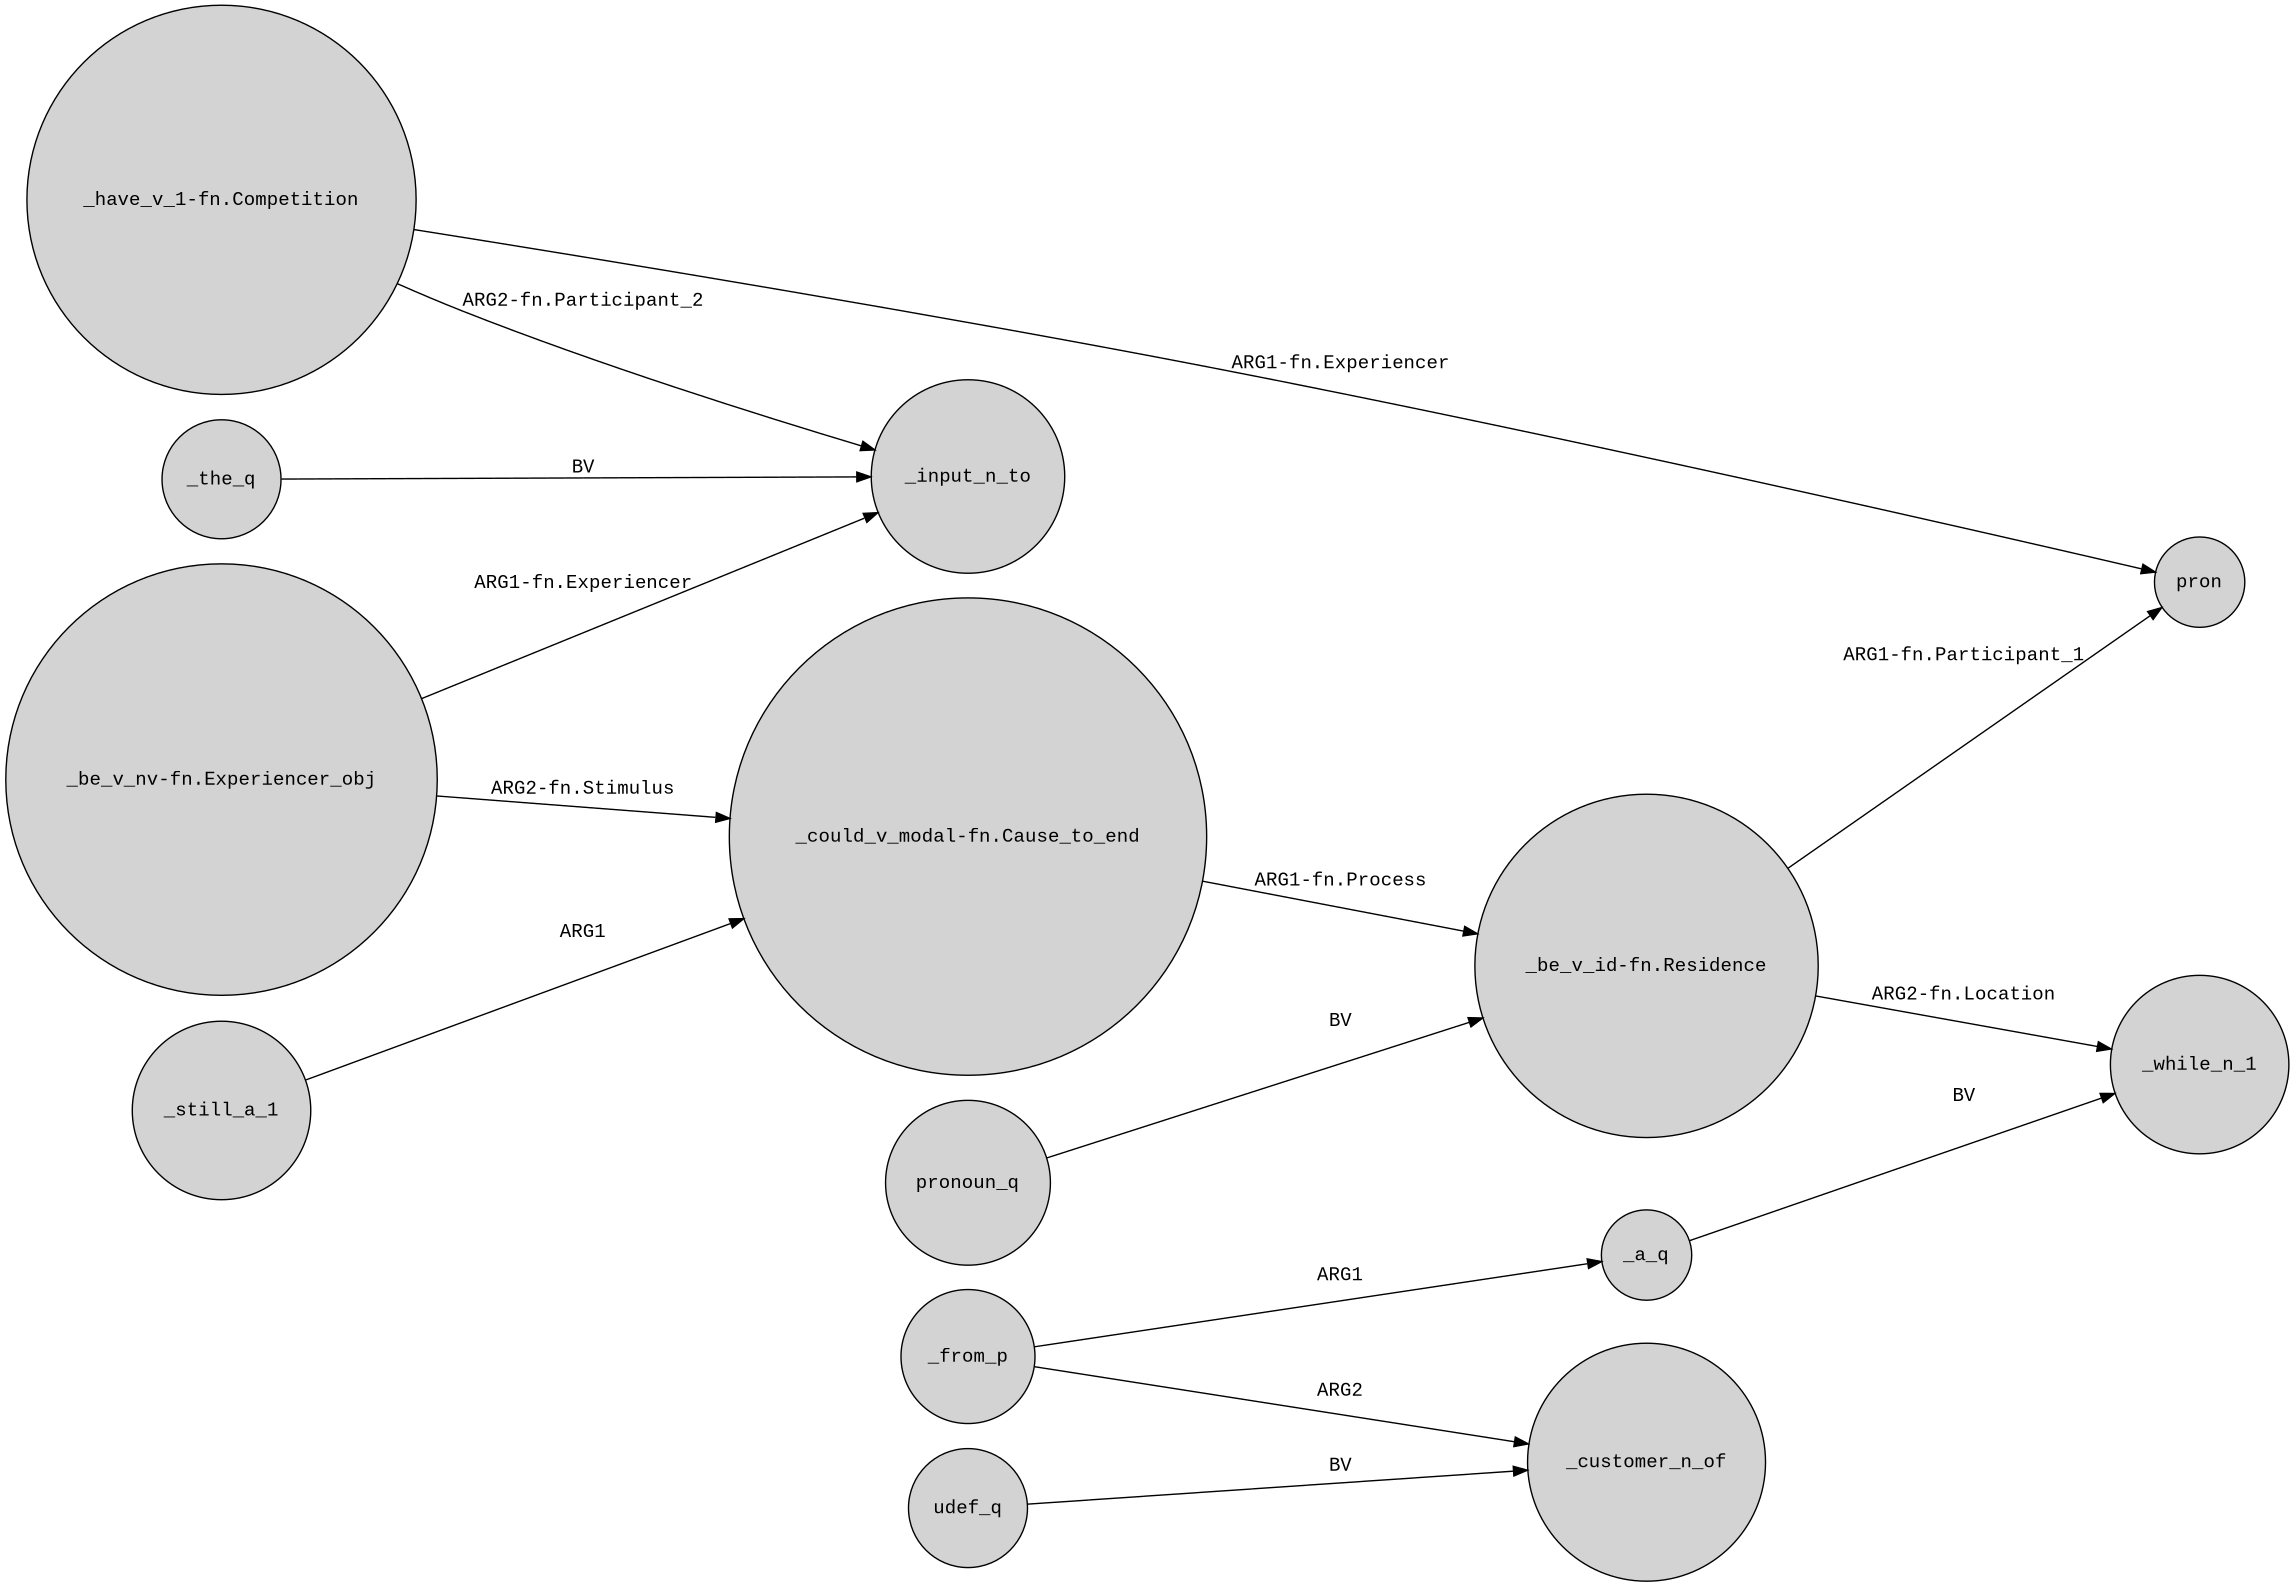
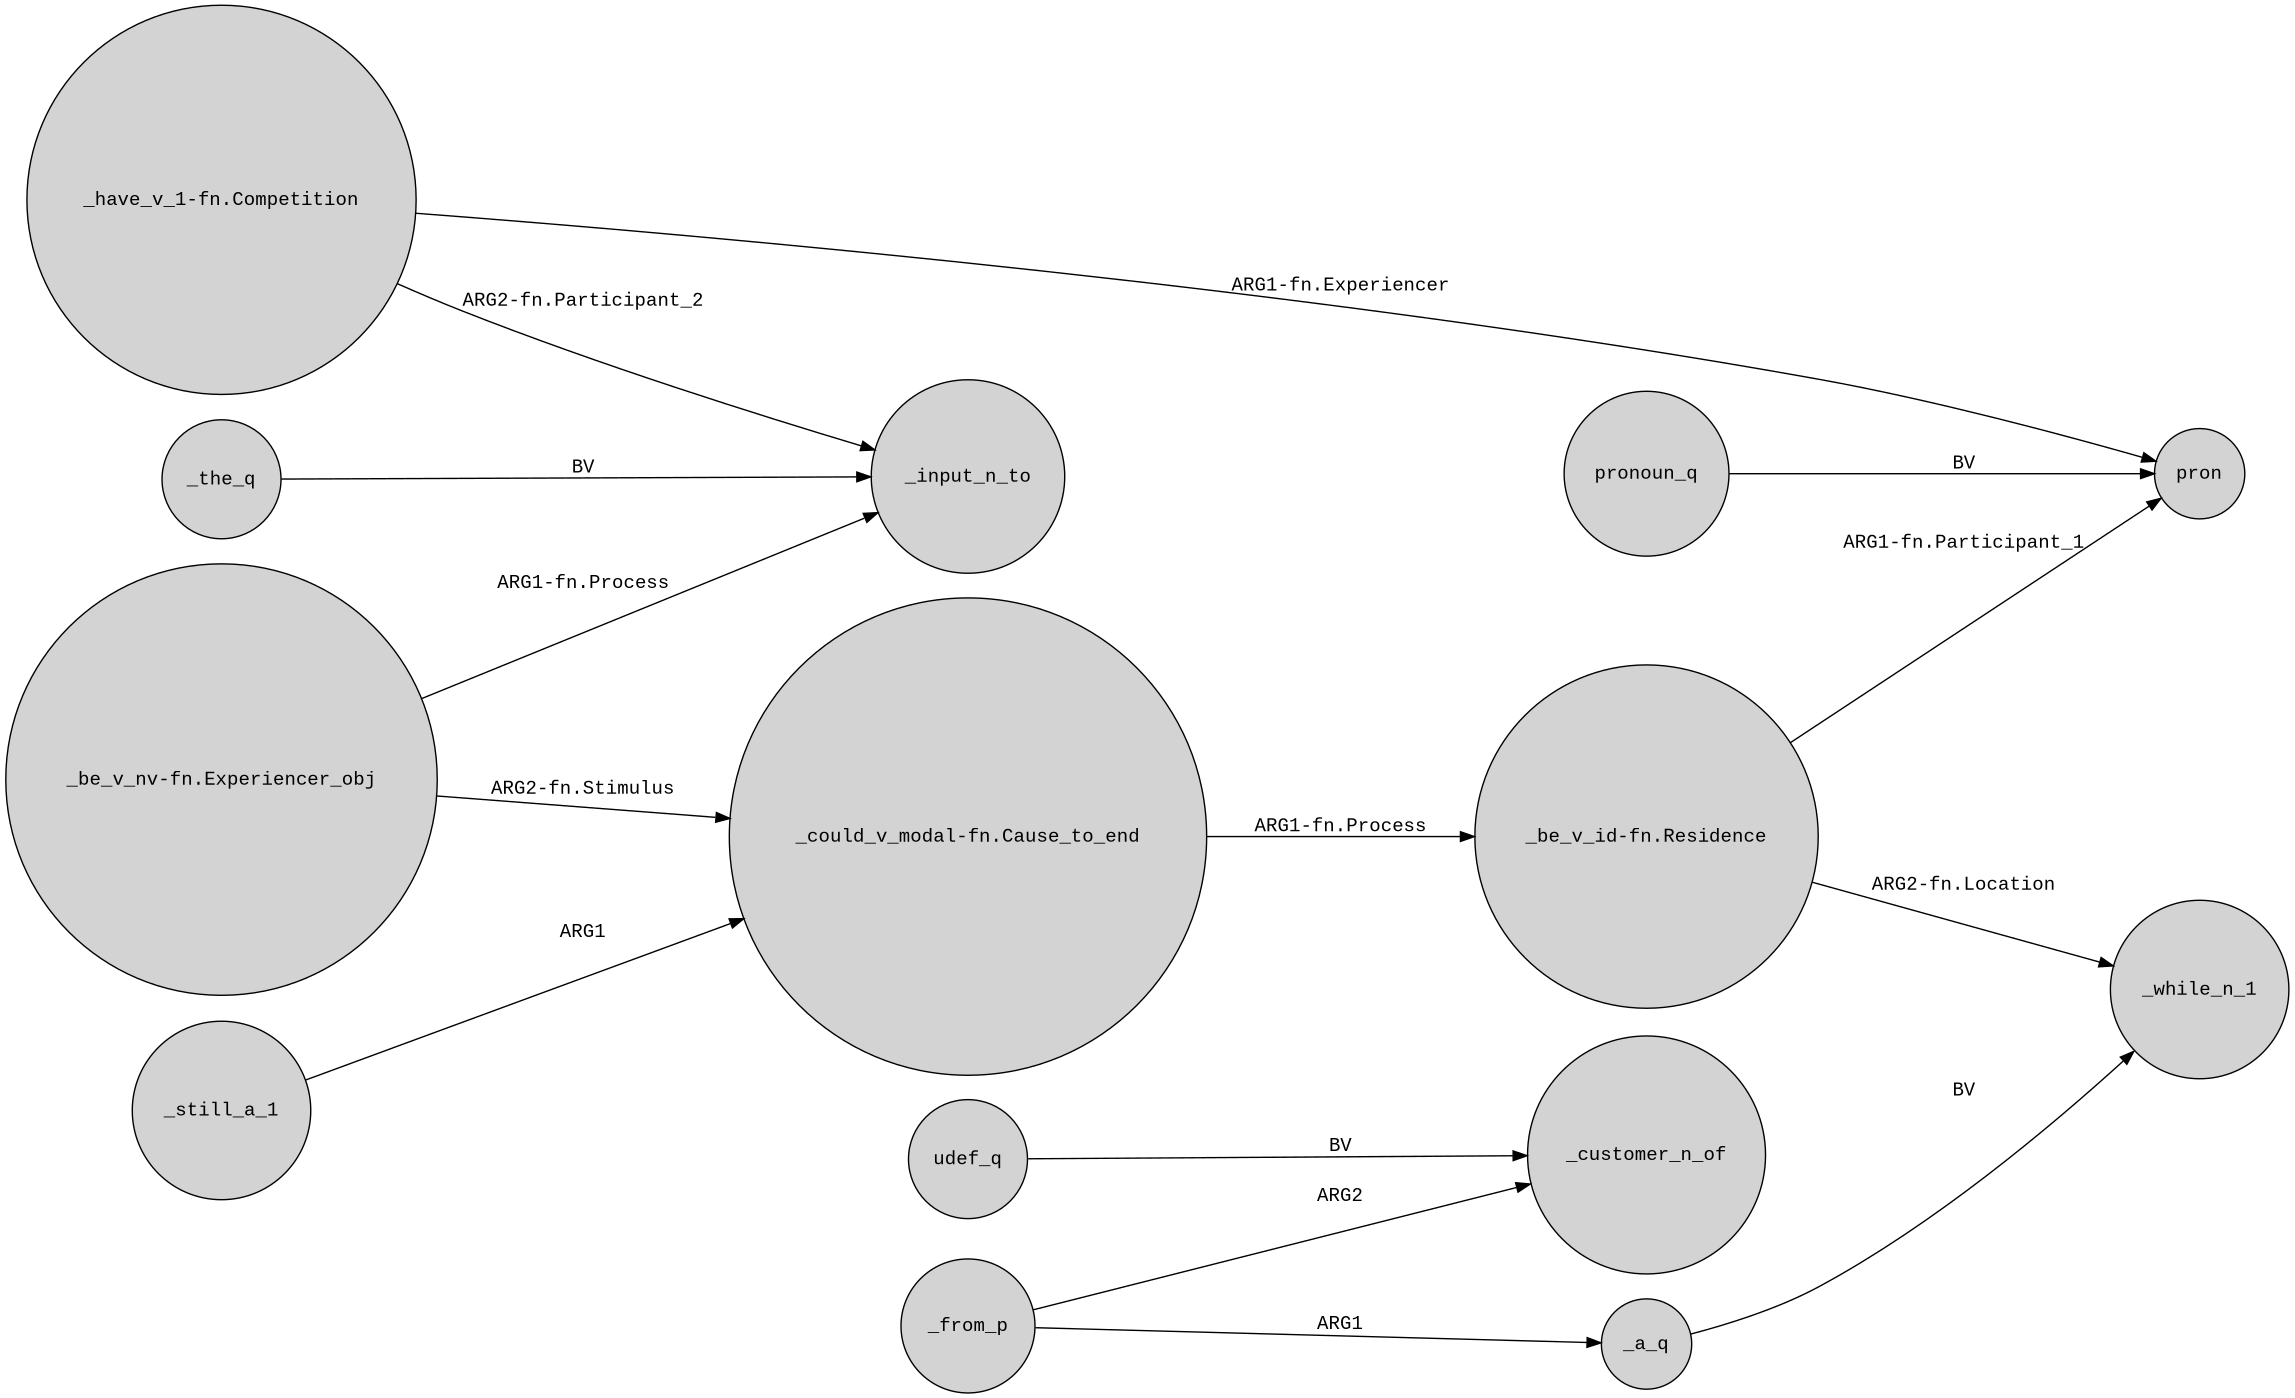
(583, 583) -> (583, 583)
(1258, 1090) -> (1935, 474)
